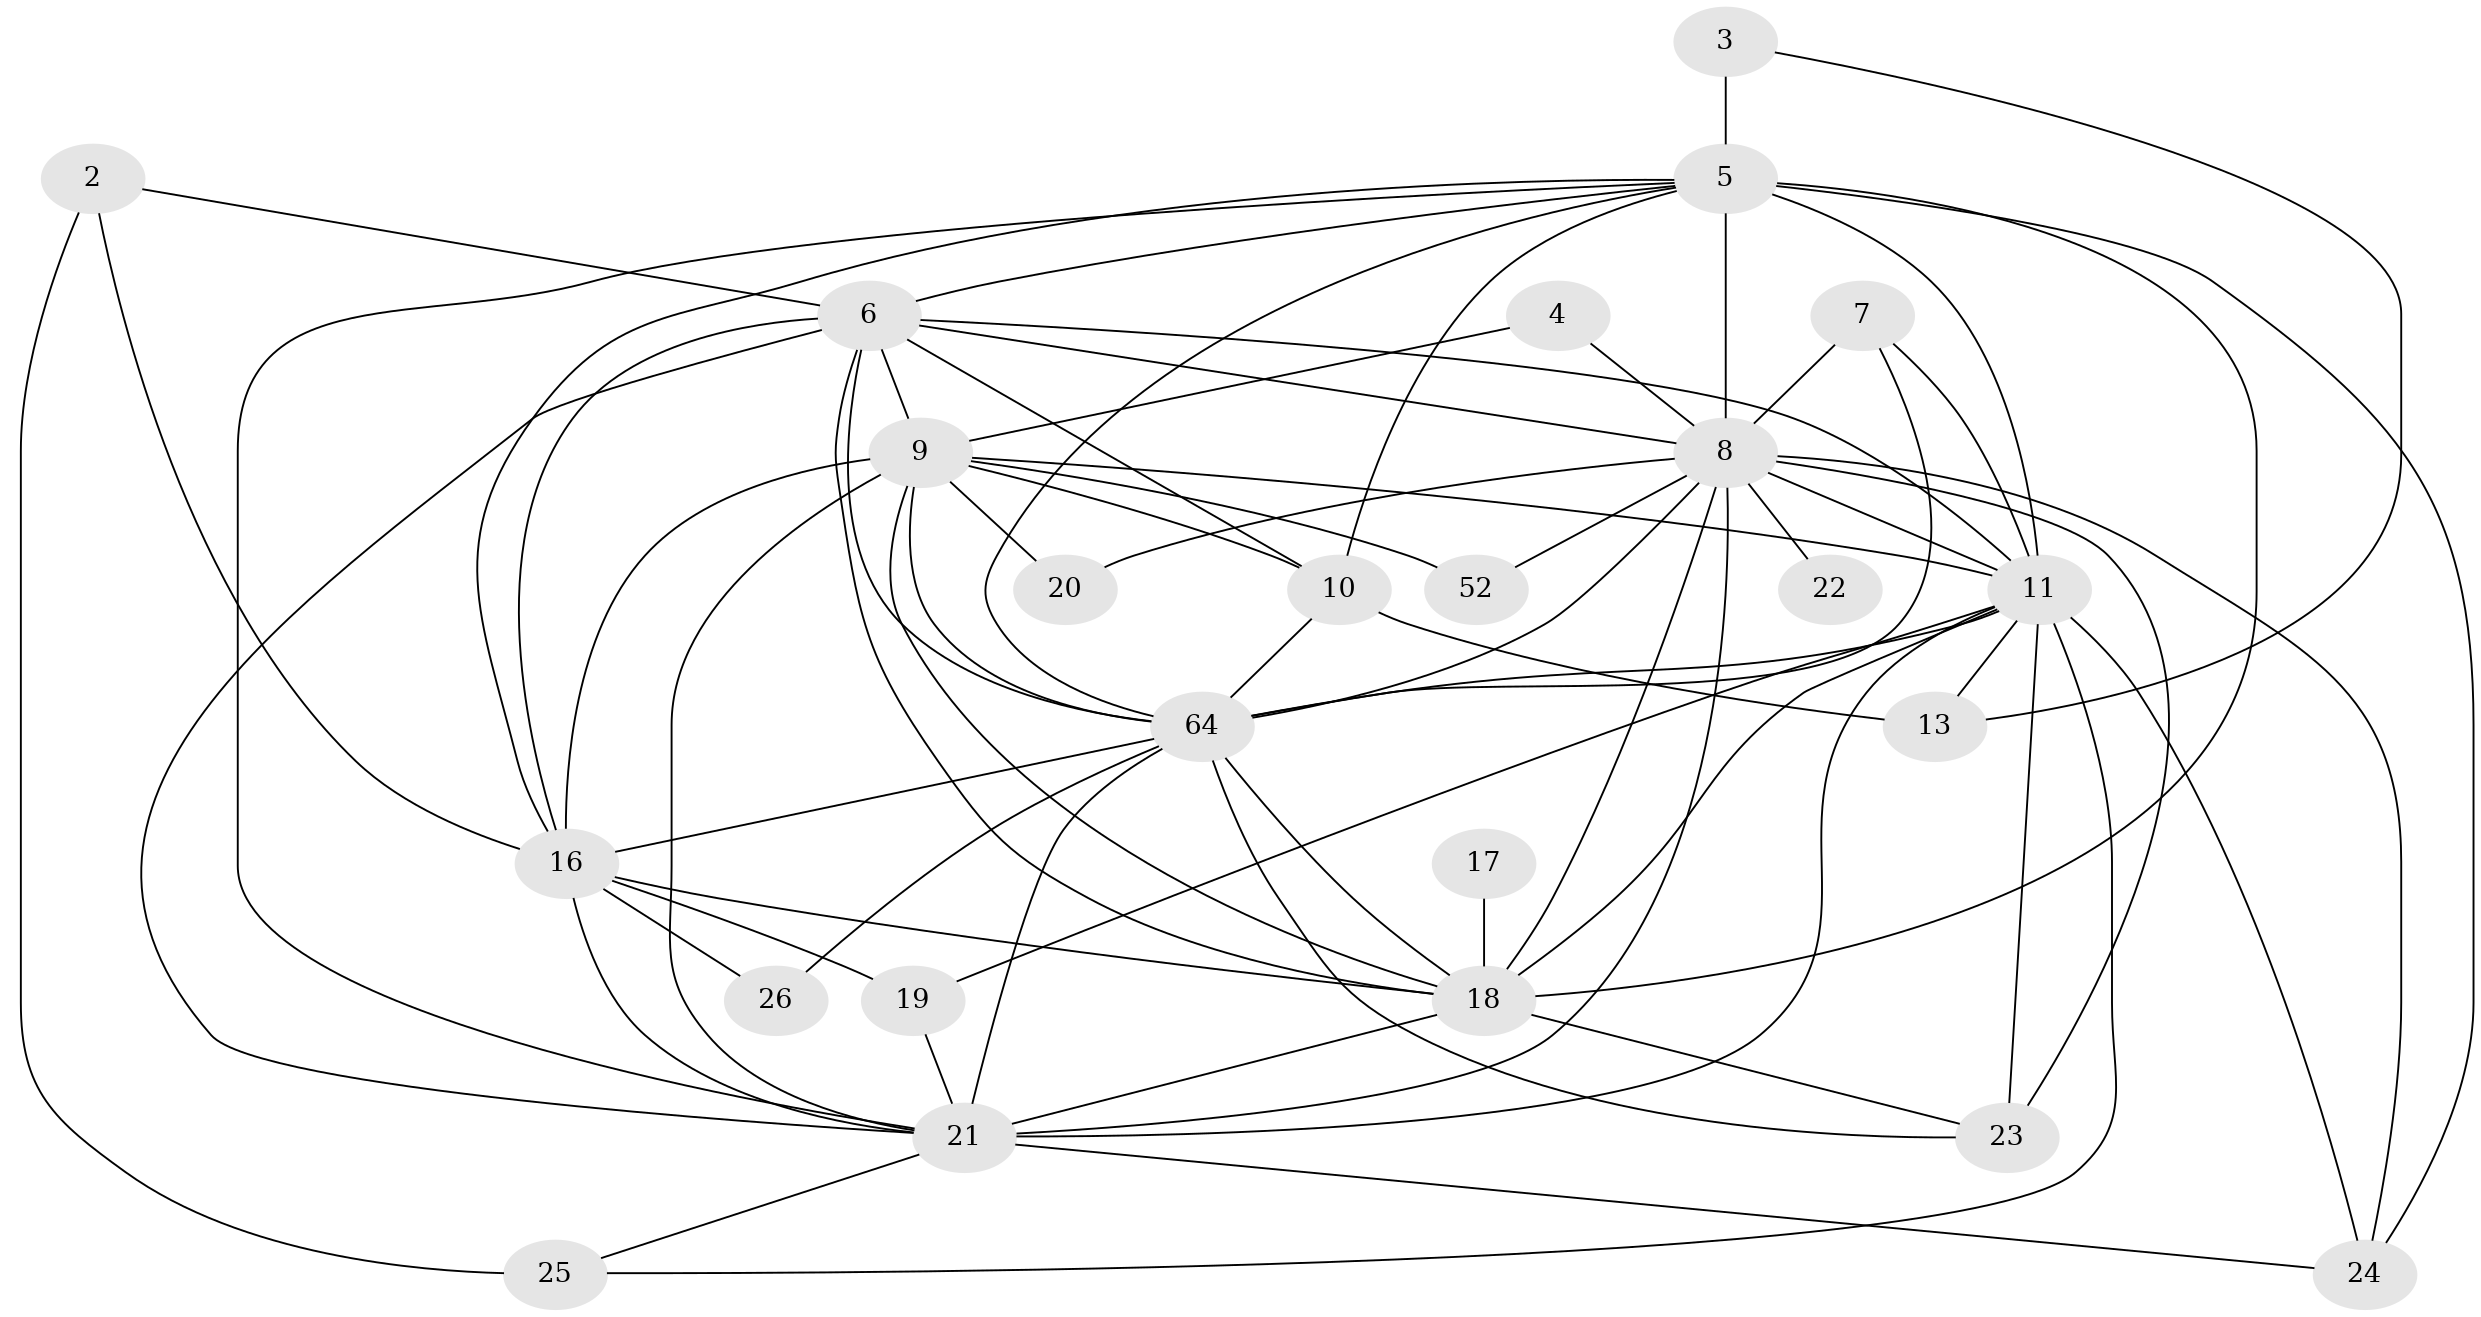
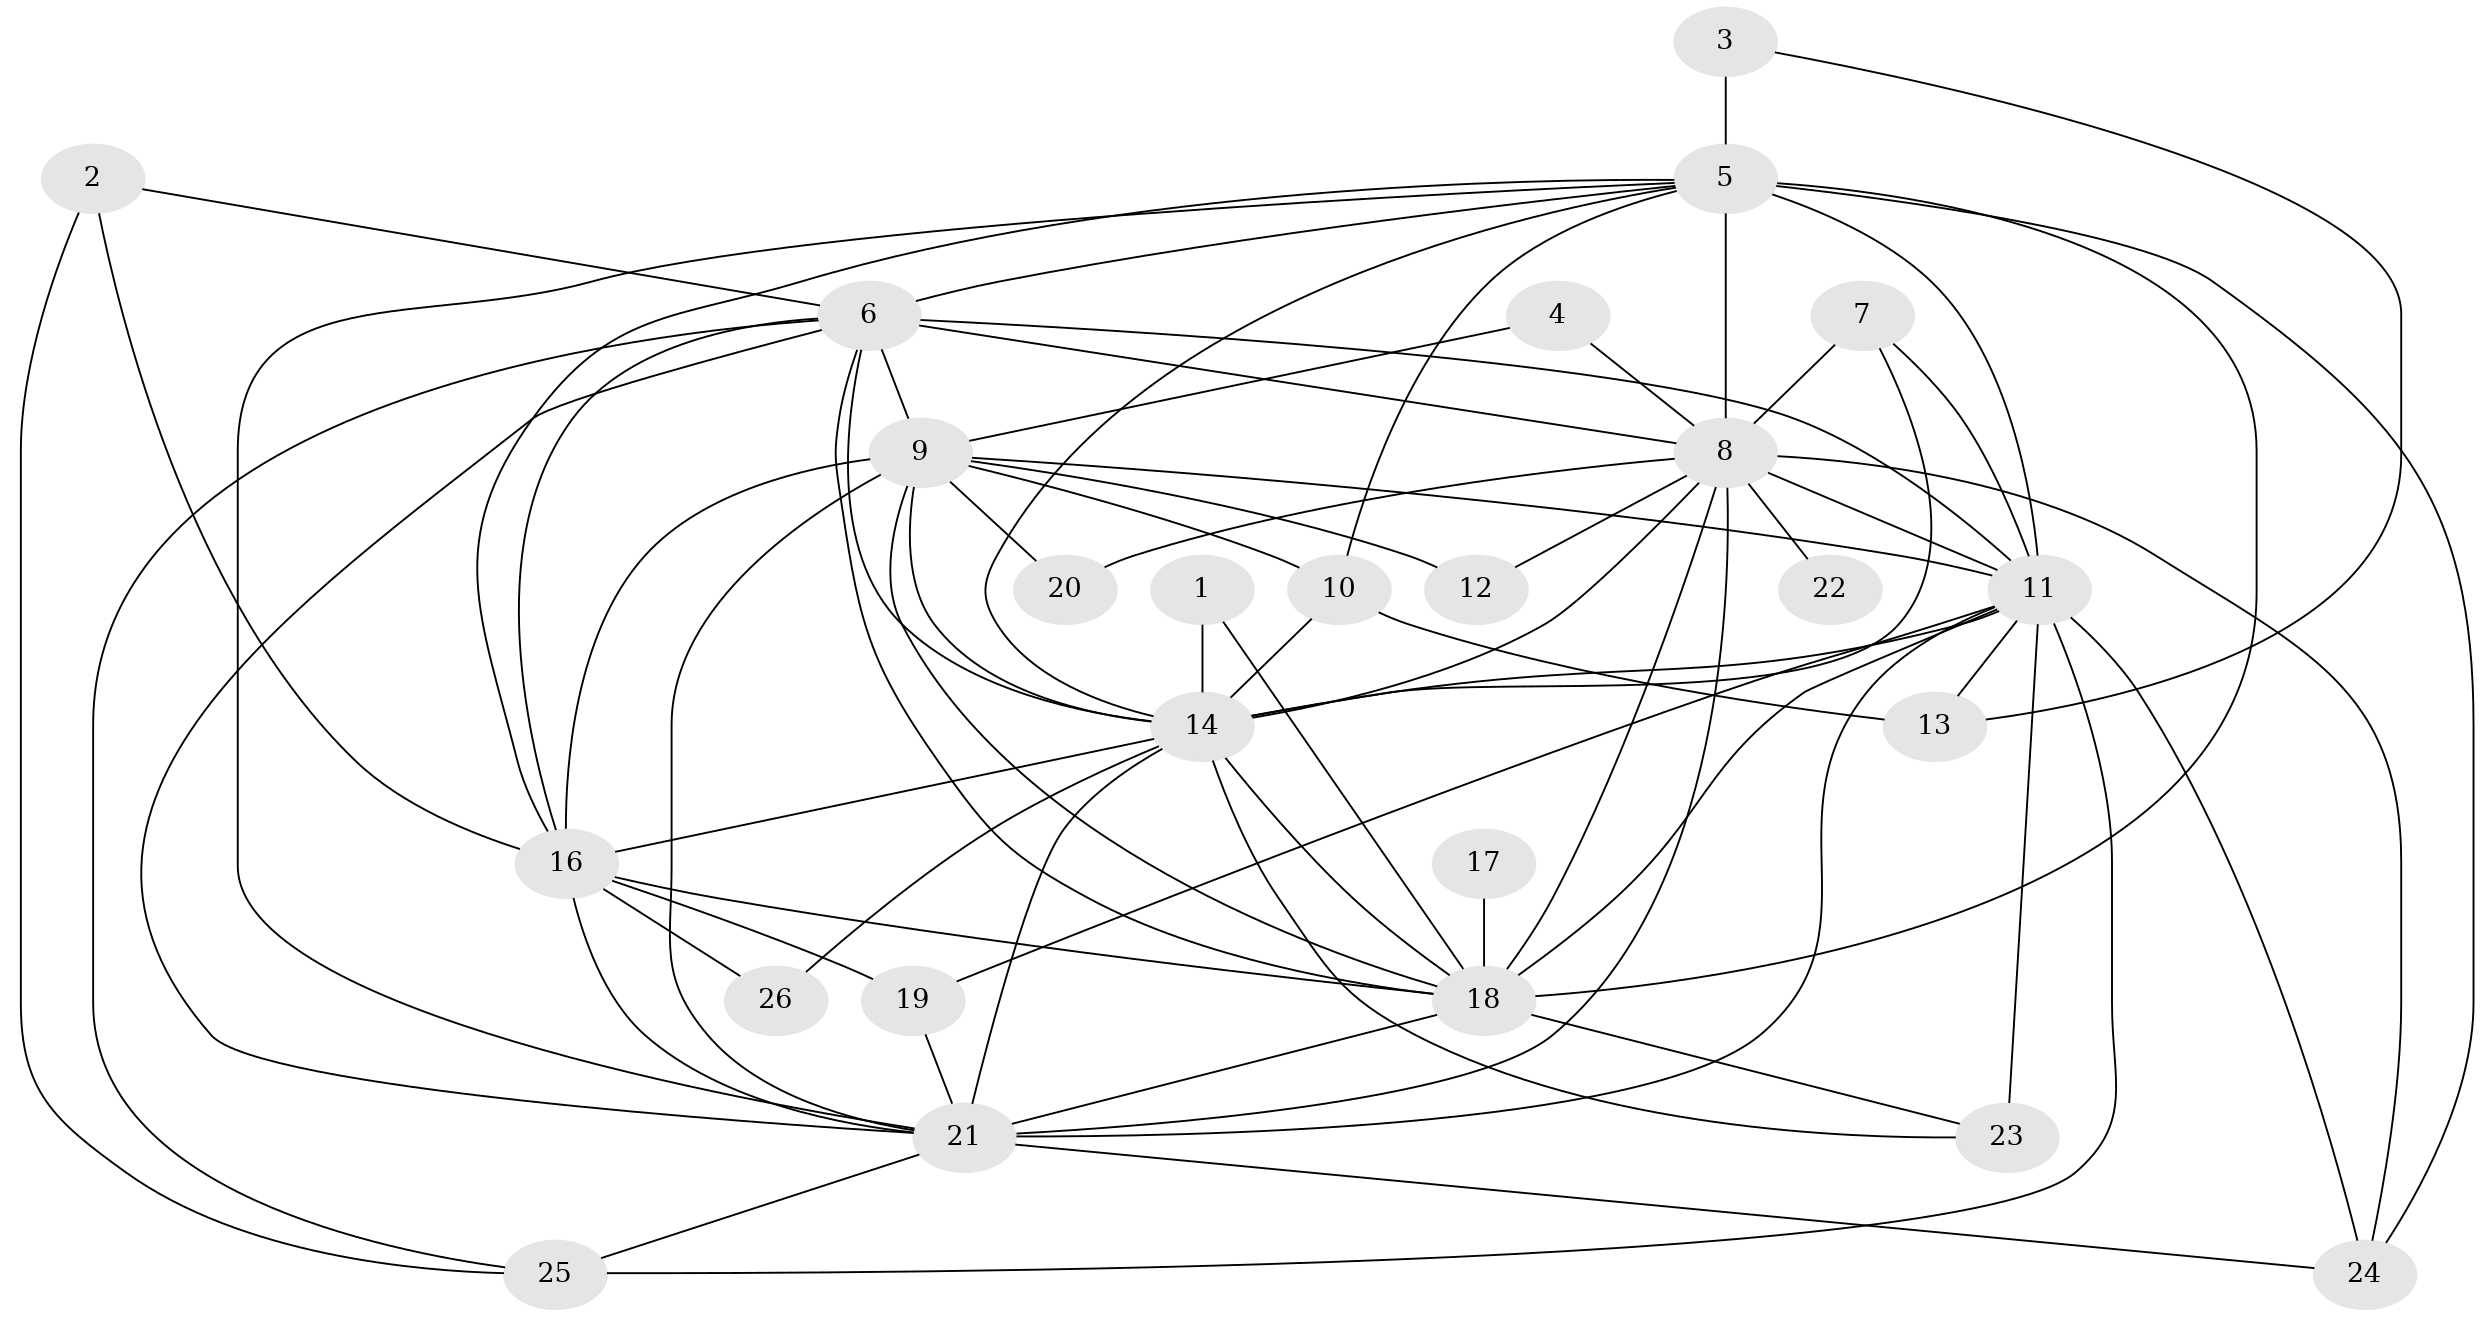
(1104, 453) -> (103, 678)
none -> (1202, 590)
(1476, 590) -> (1476, 590)
(2161, 665) -> none
(1202, 727) -> (1202, 727)
